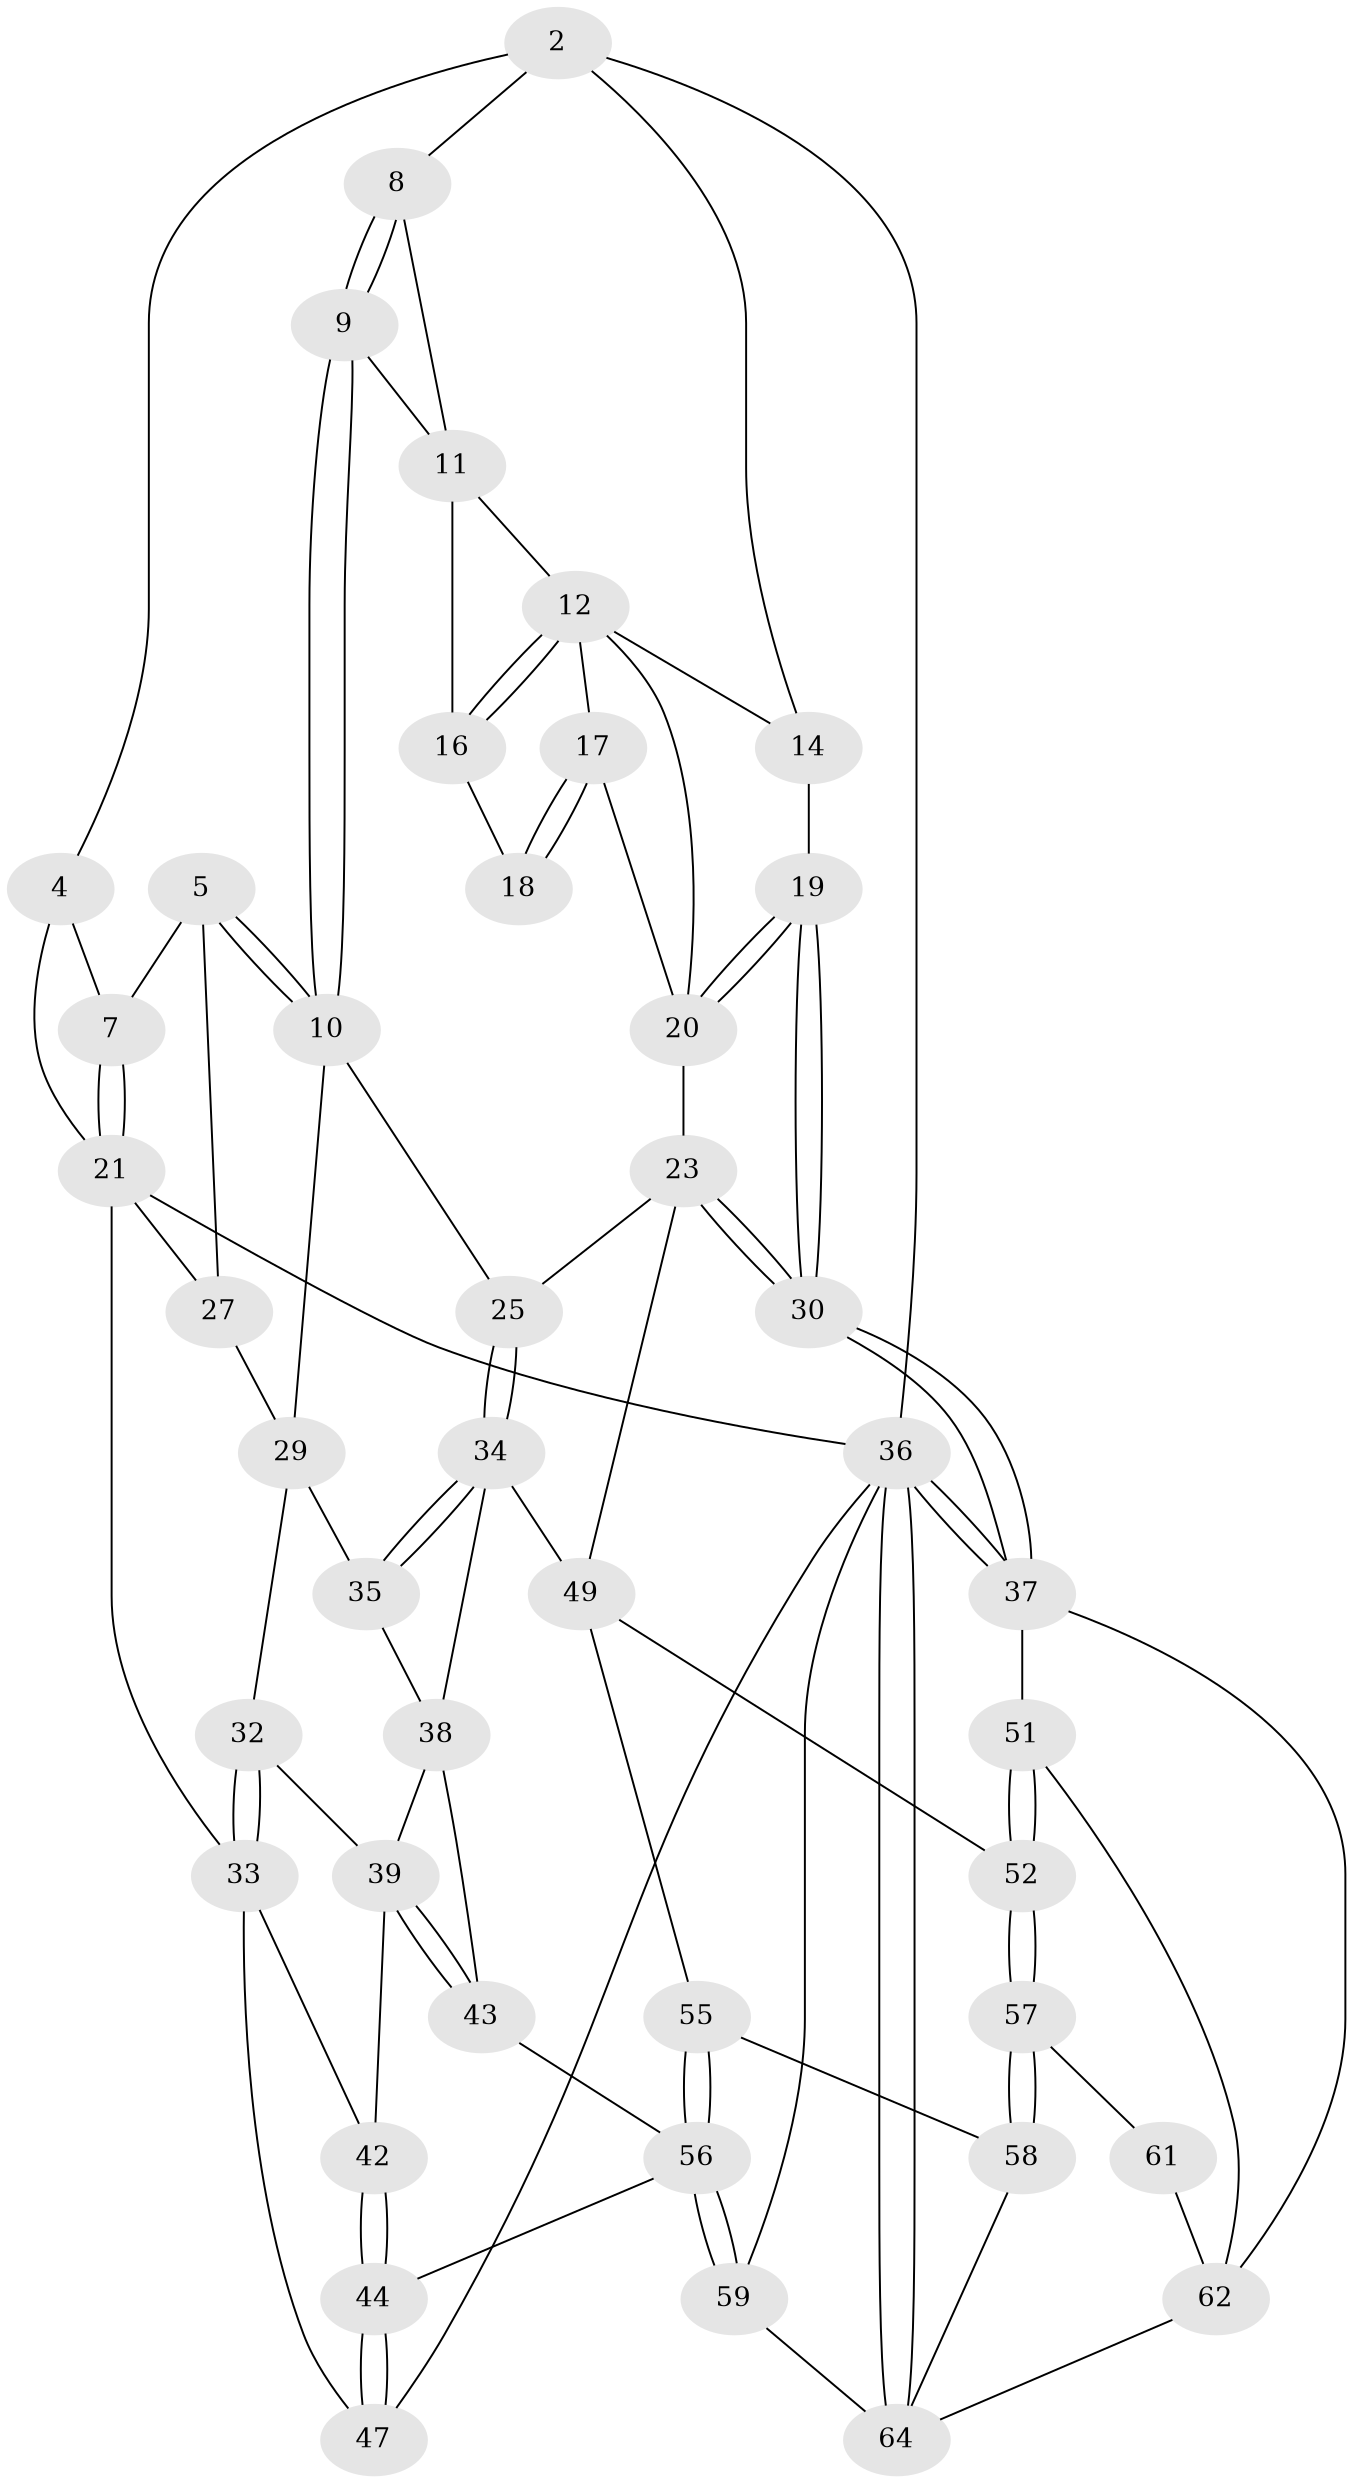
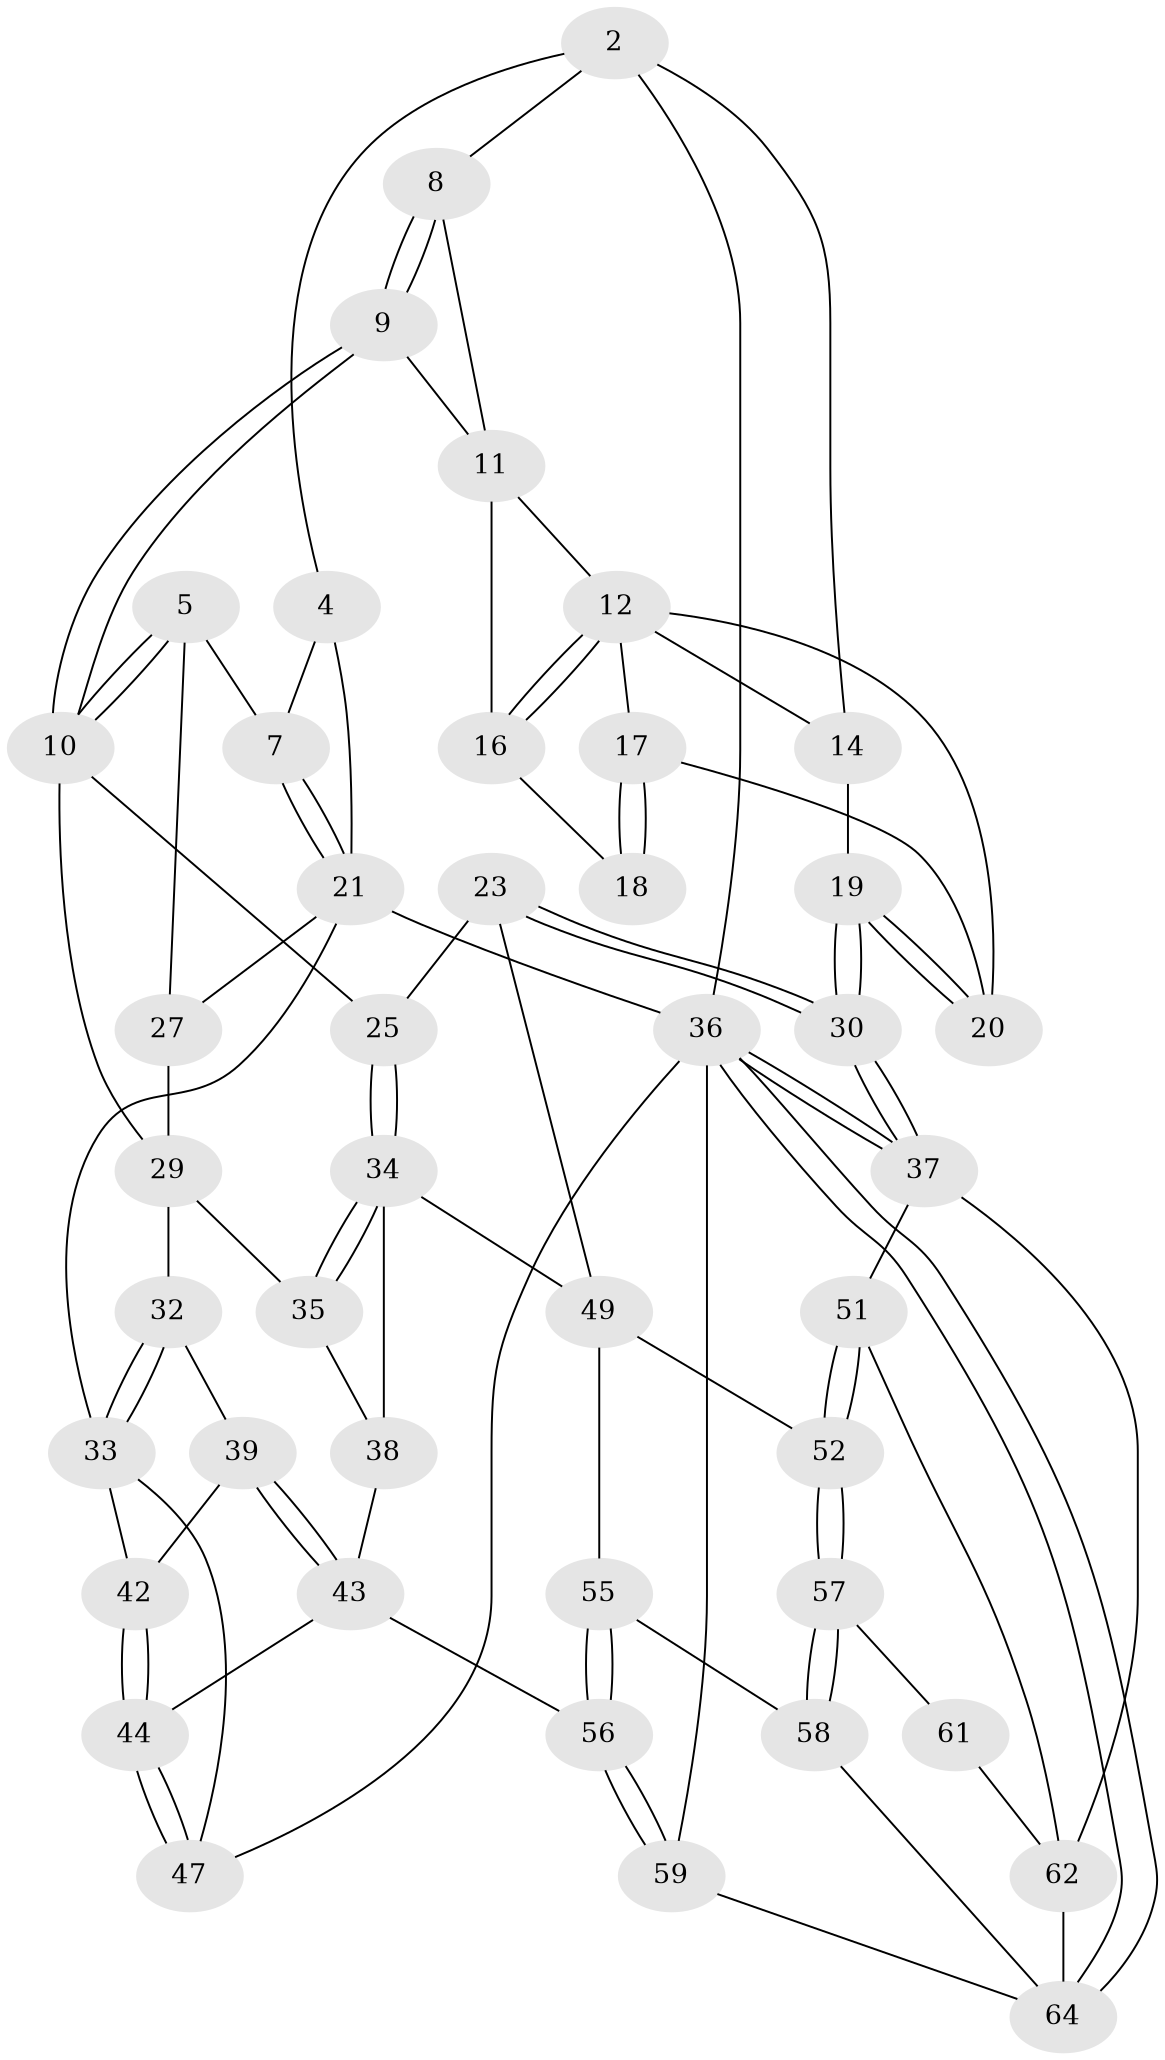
(683, 1101) -> none
(411, 1805) -> none
(536, 2229) -> (243, 1665)
